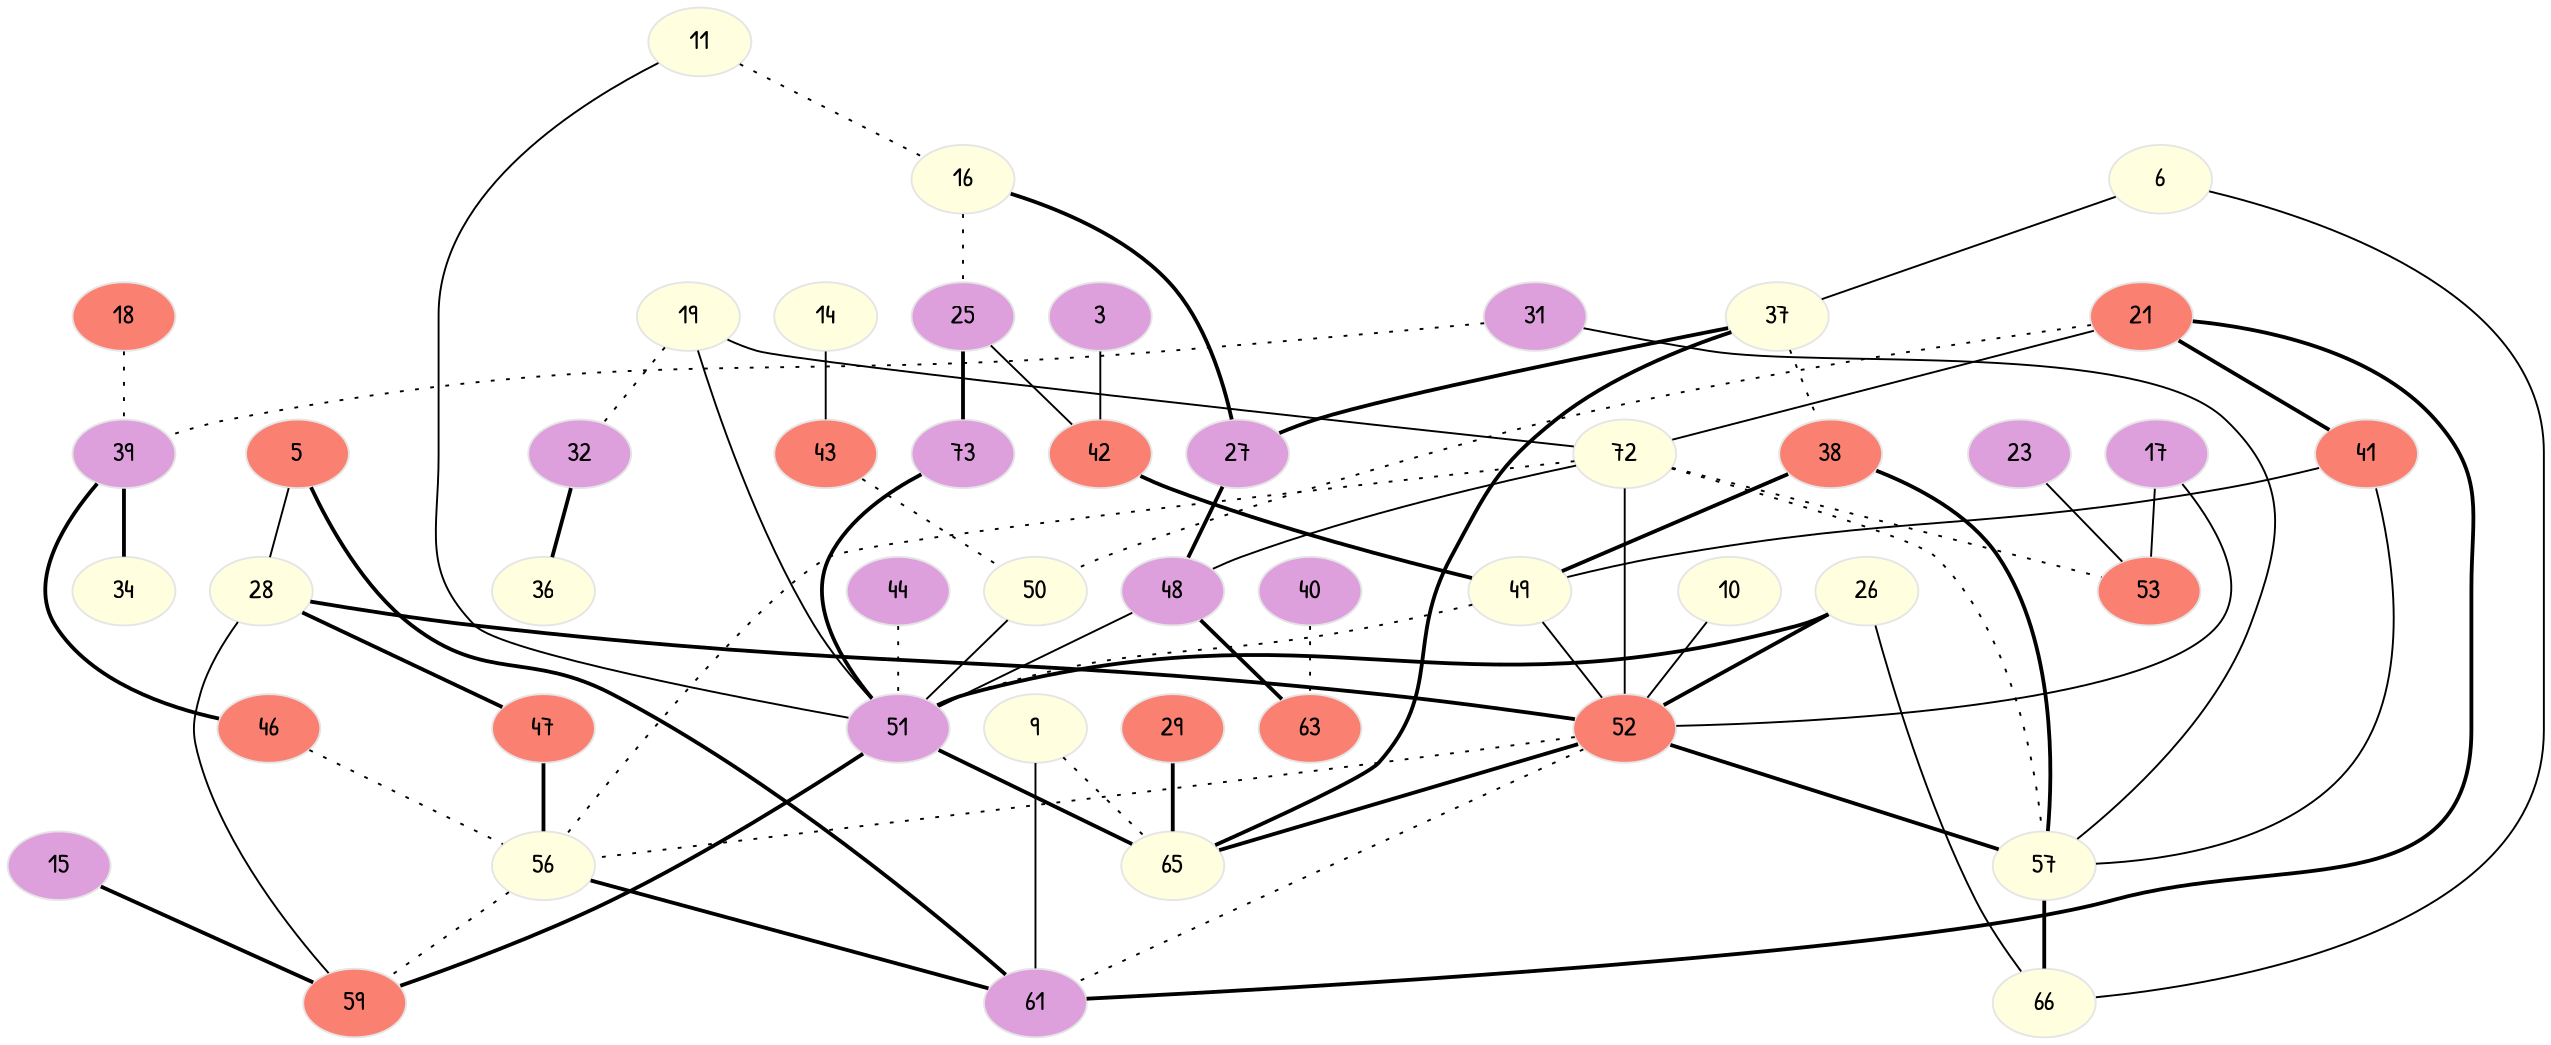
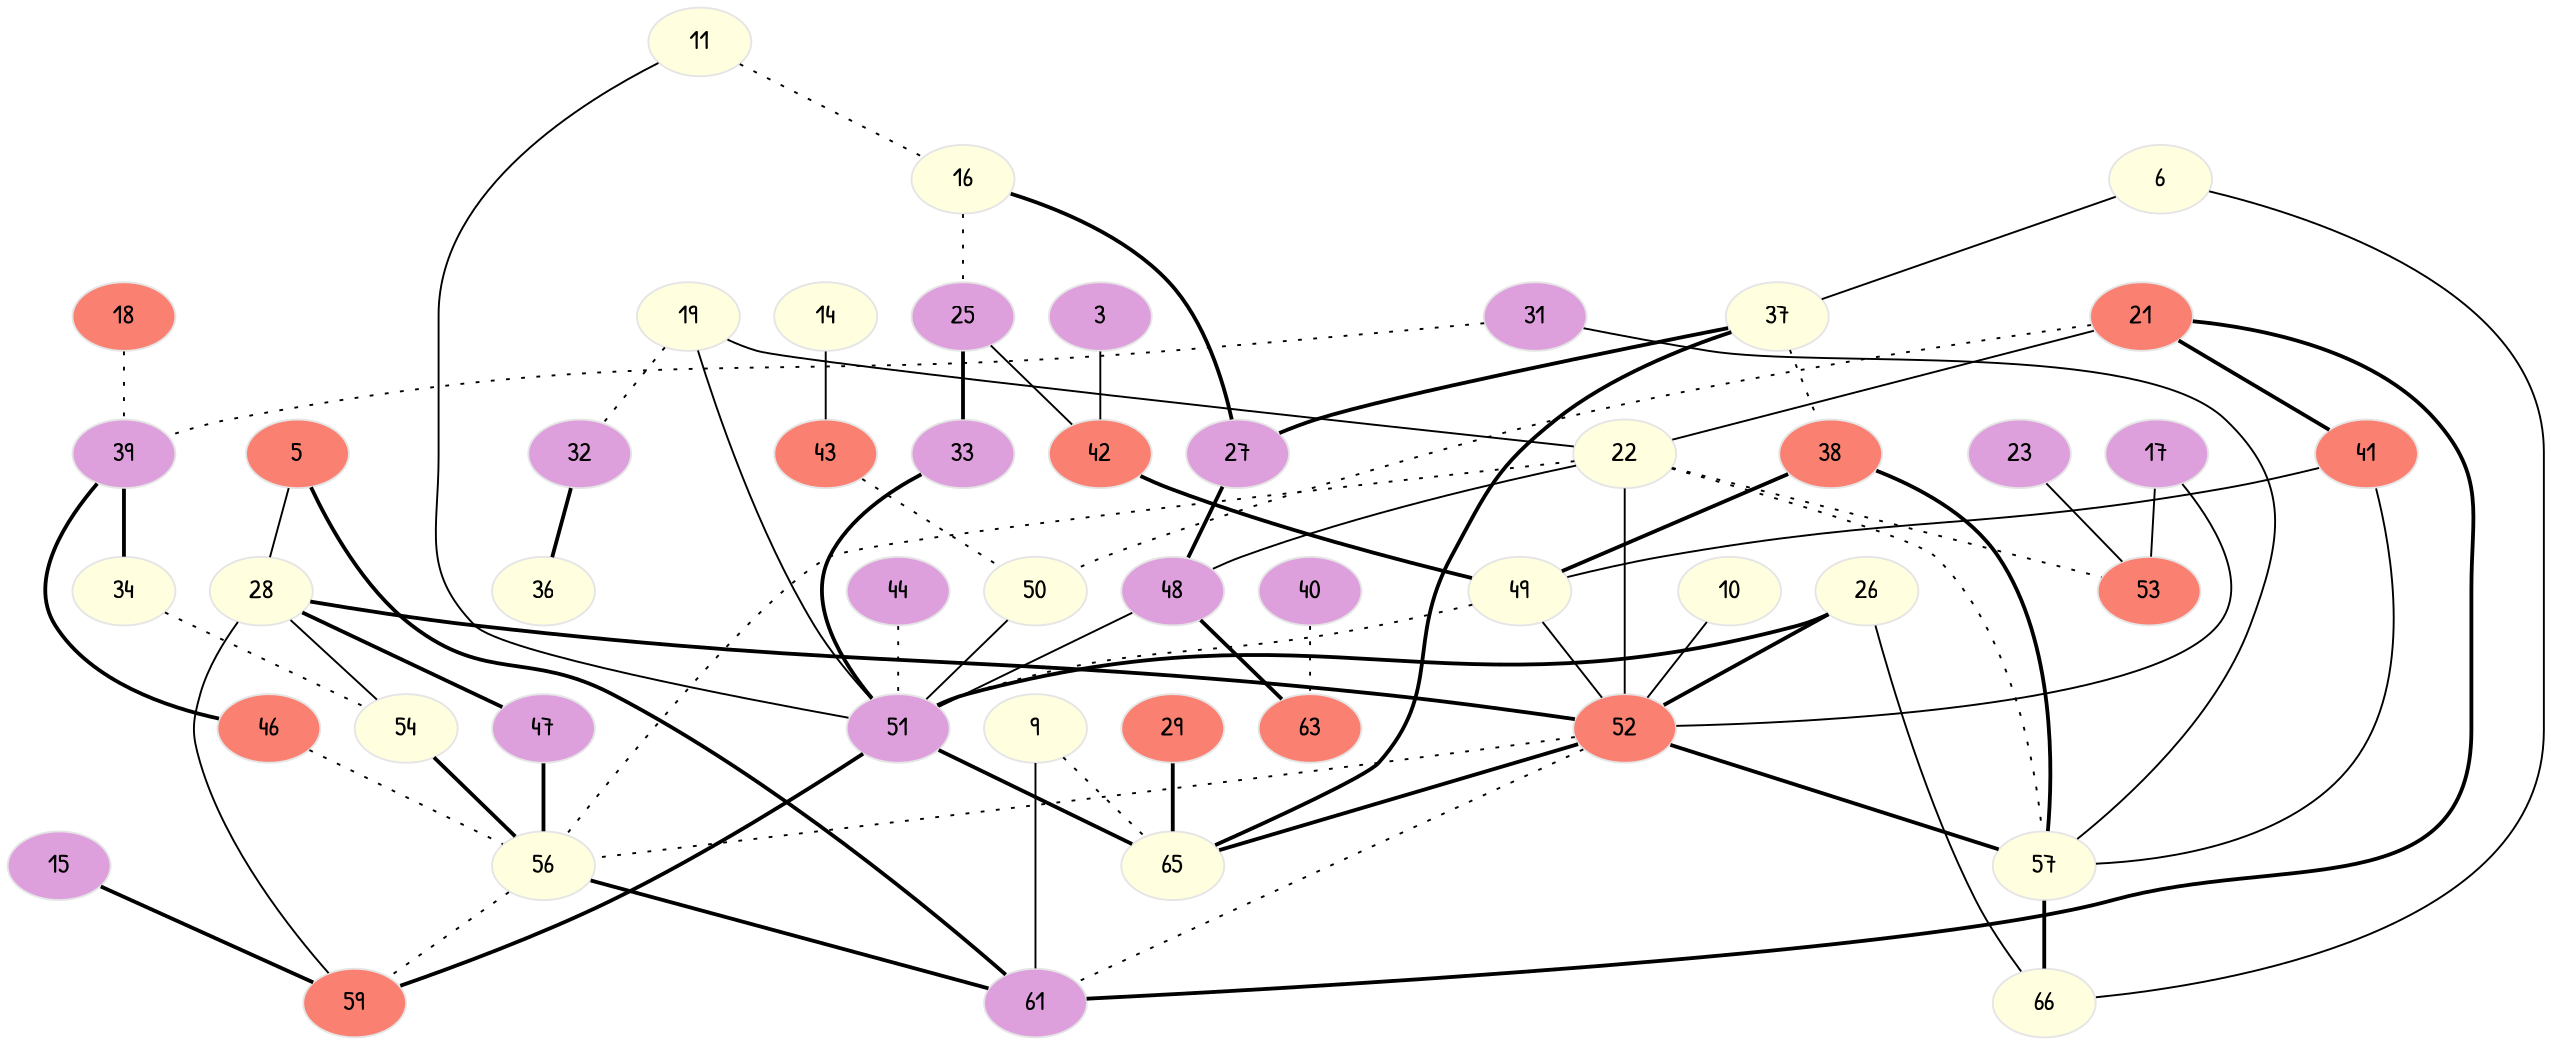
(963, 454) -> (963, 454)
(1625, 454) -> (1625, 454)
none -> (406, 728)
(543, 728) -> (543, 728)
